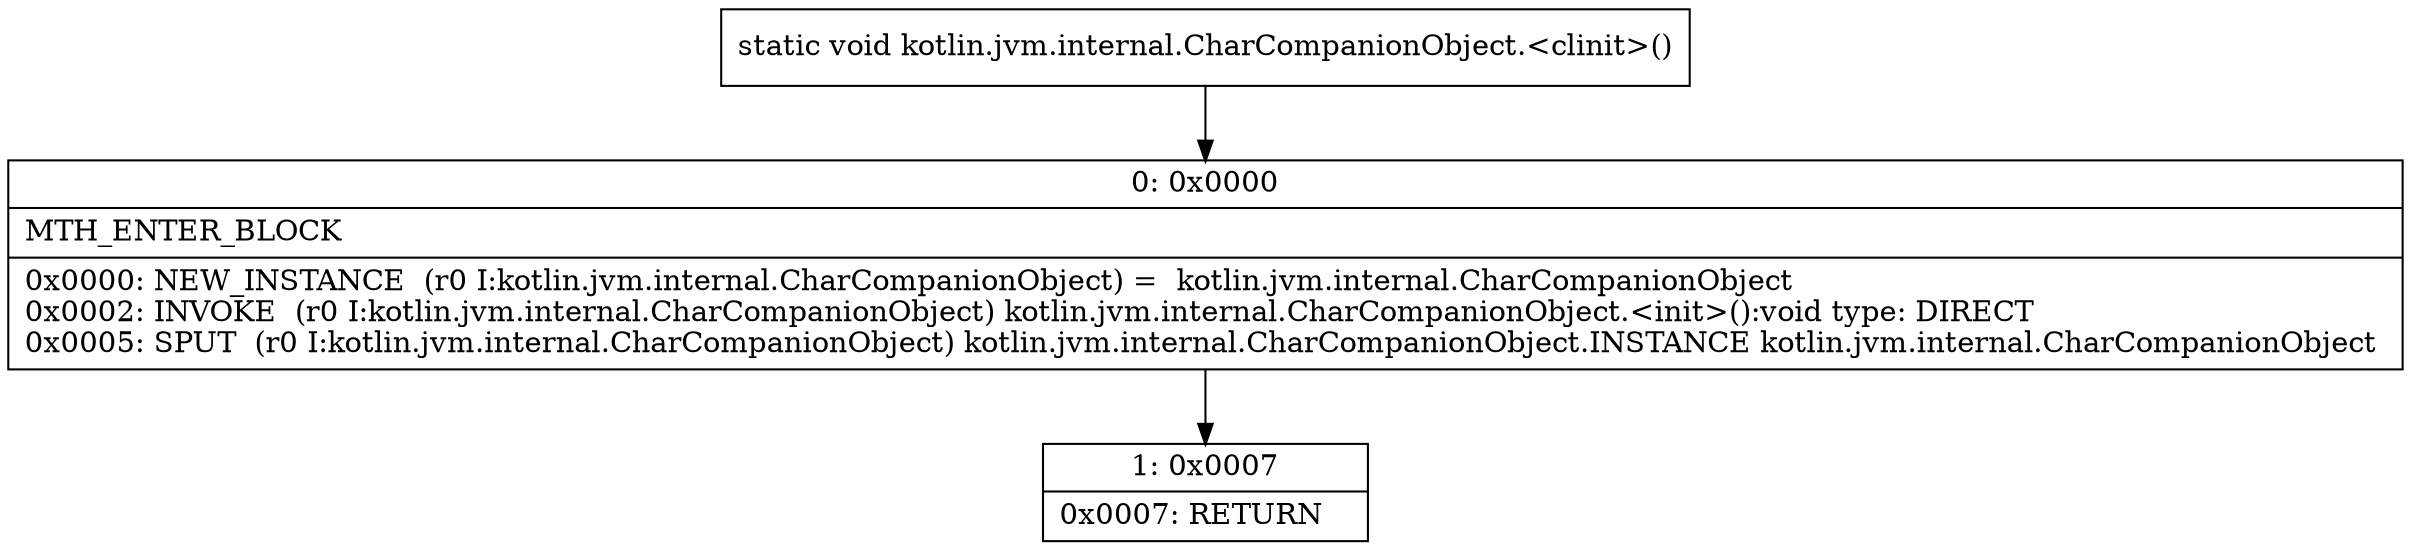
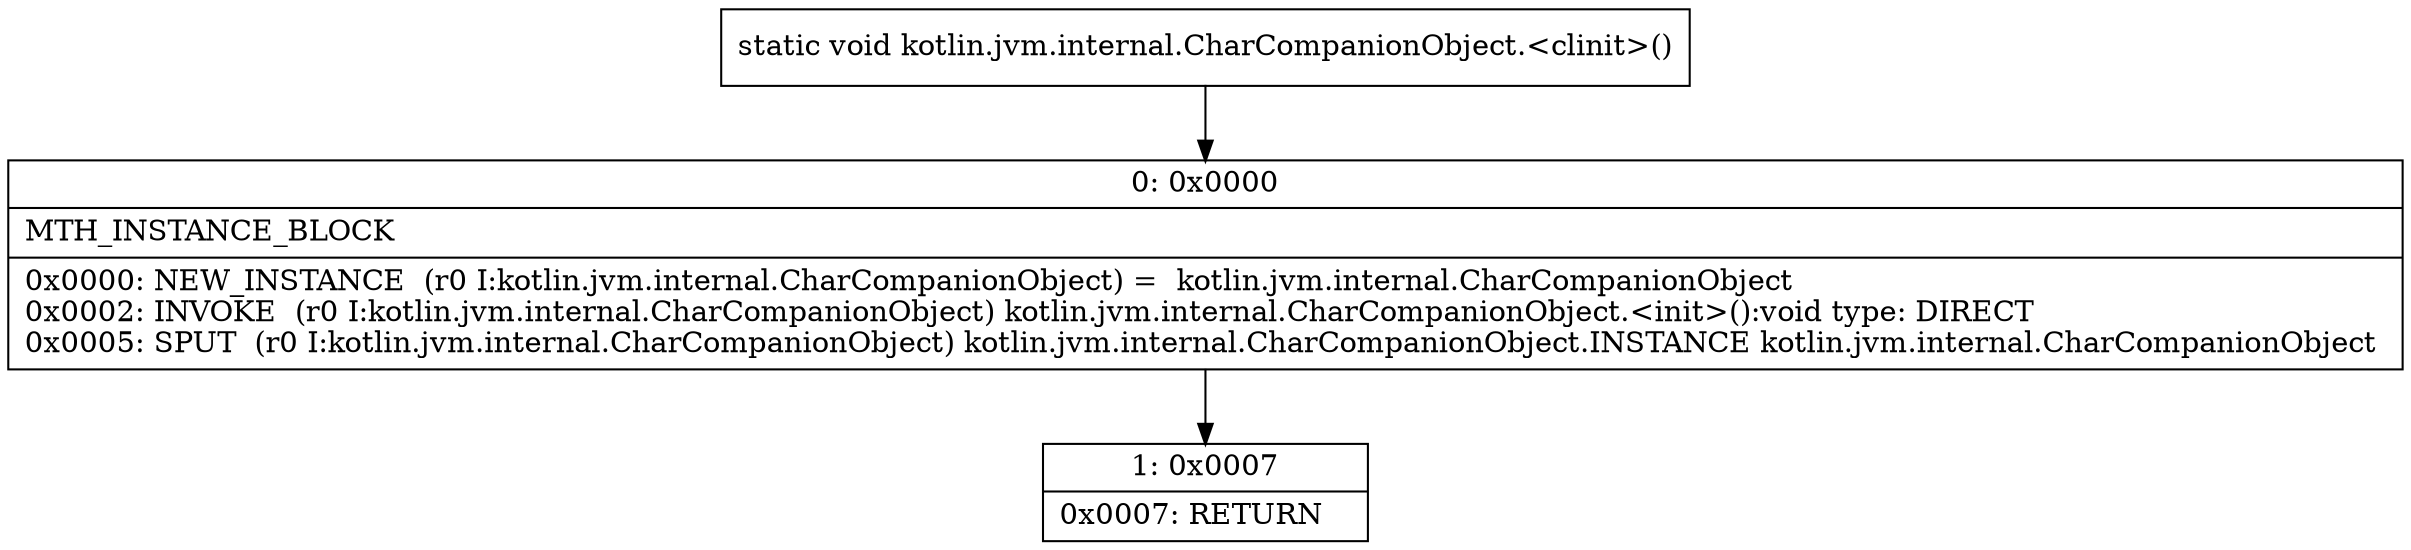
(184, 232) -> (210, 232)
